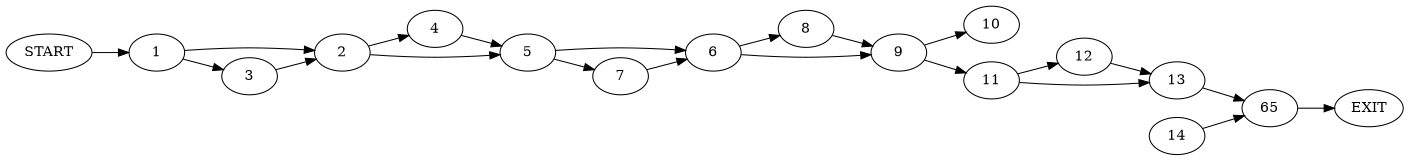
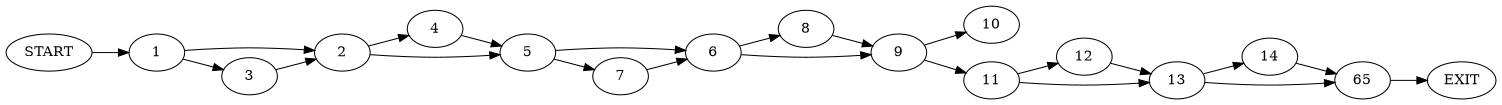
none -> (1218, 70)
